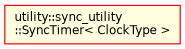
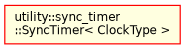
(93, 25) -> (93, 25)
